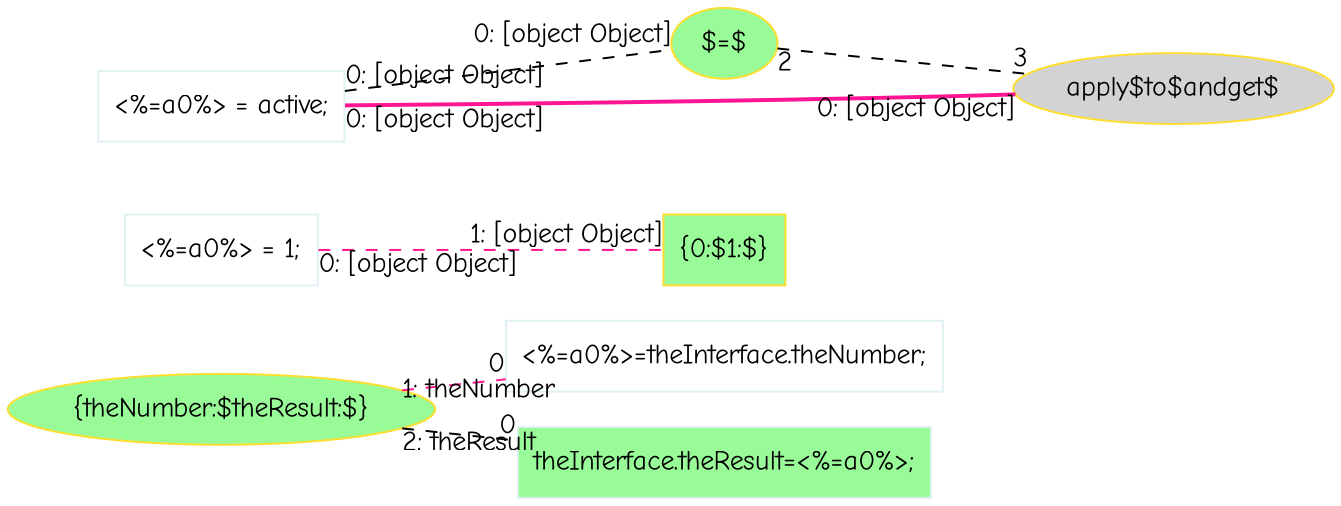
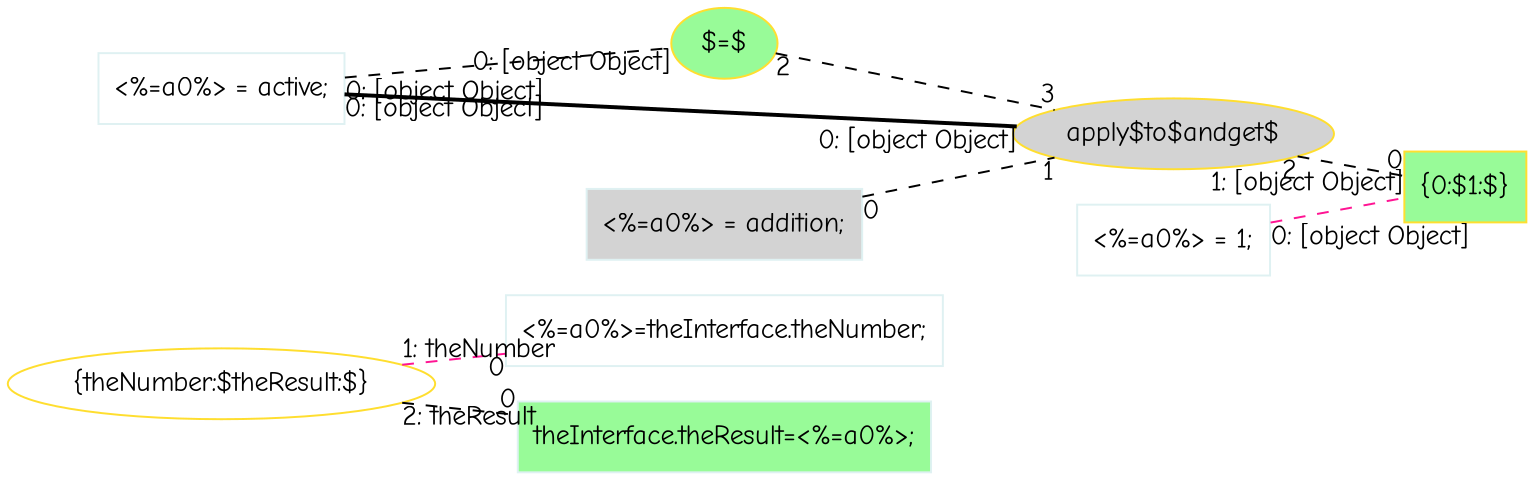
(680, 101) -> (681, 110)
none -> (1351, 166)
none -> (724, 224)
(221, 409) -> (221, 384)
